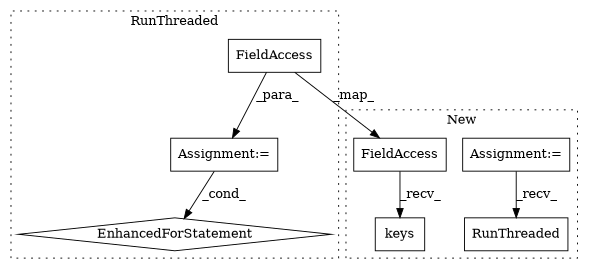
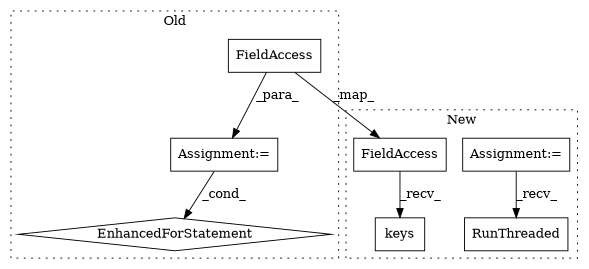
(175, 22) -> (175, 22)
